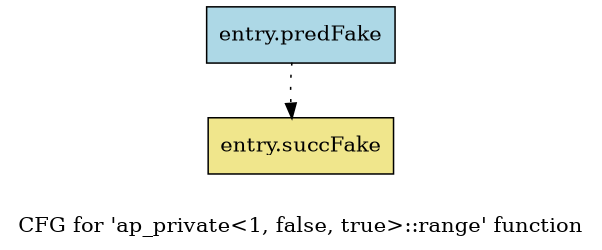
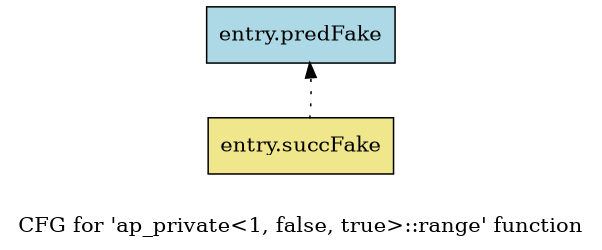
(291, 83) -> (311, 98)
